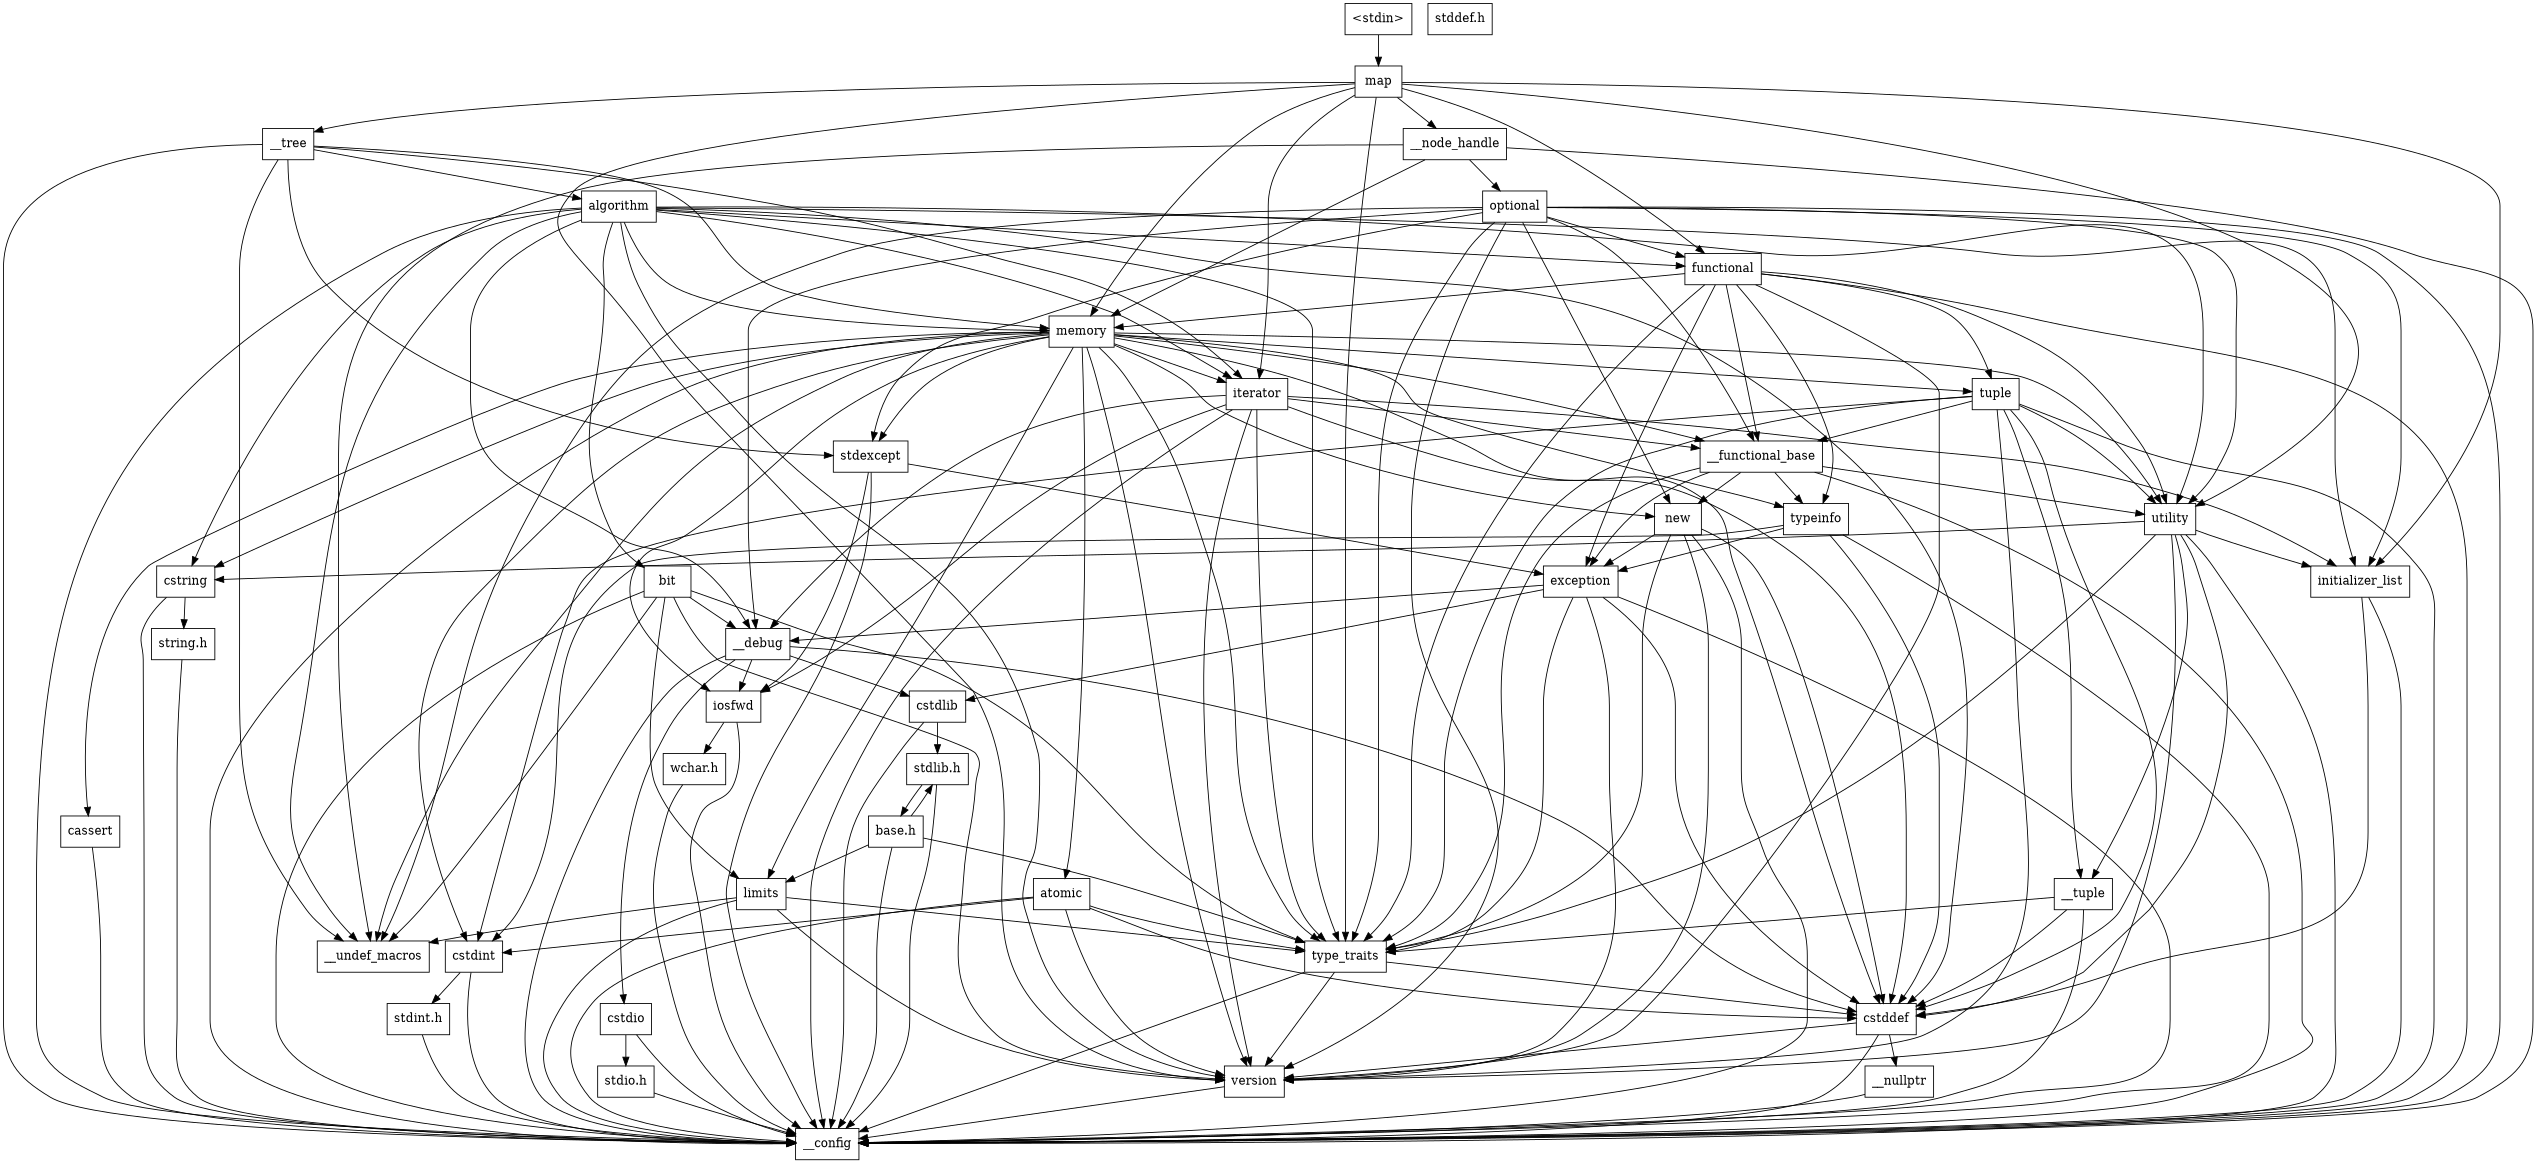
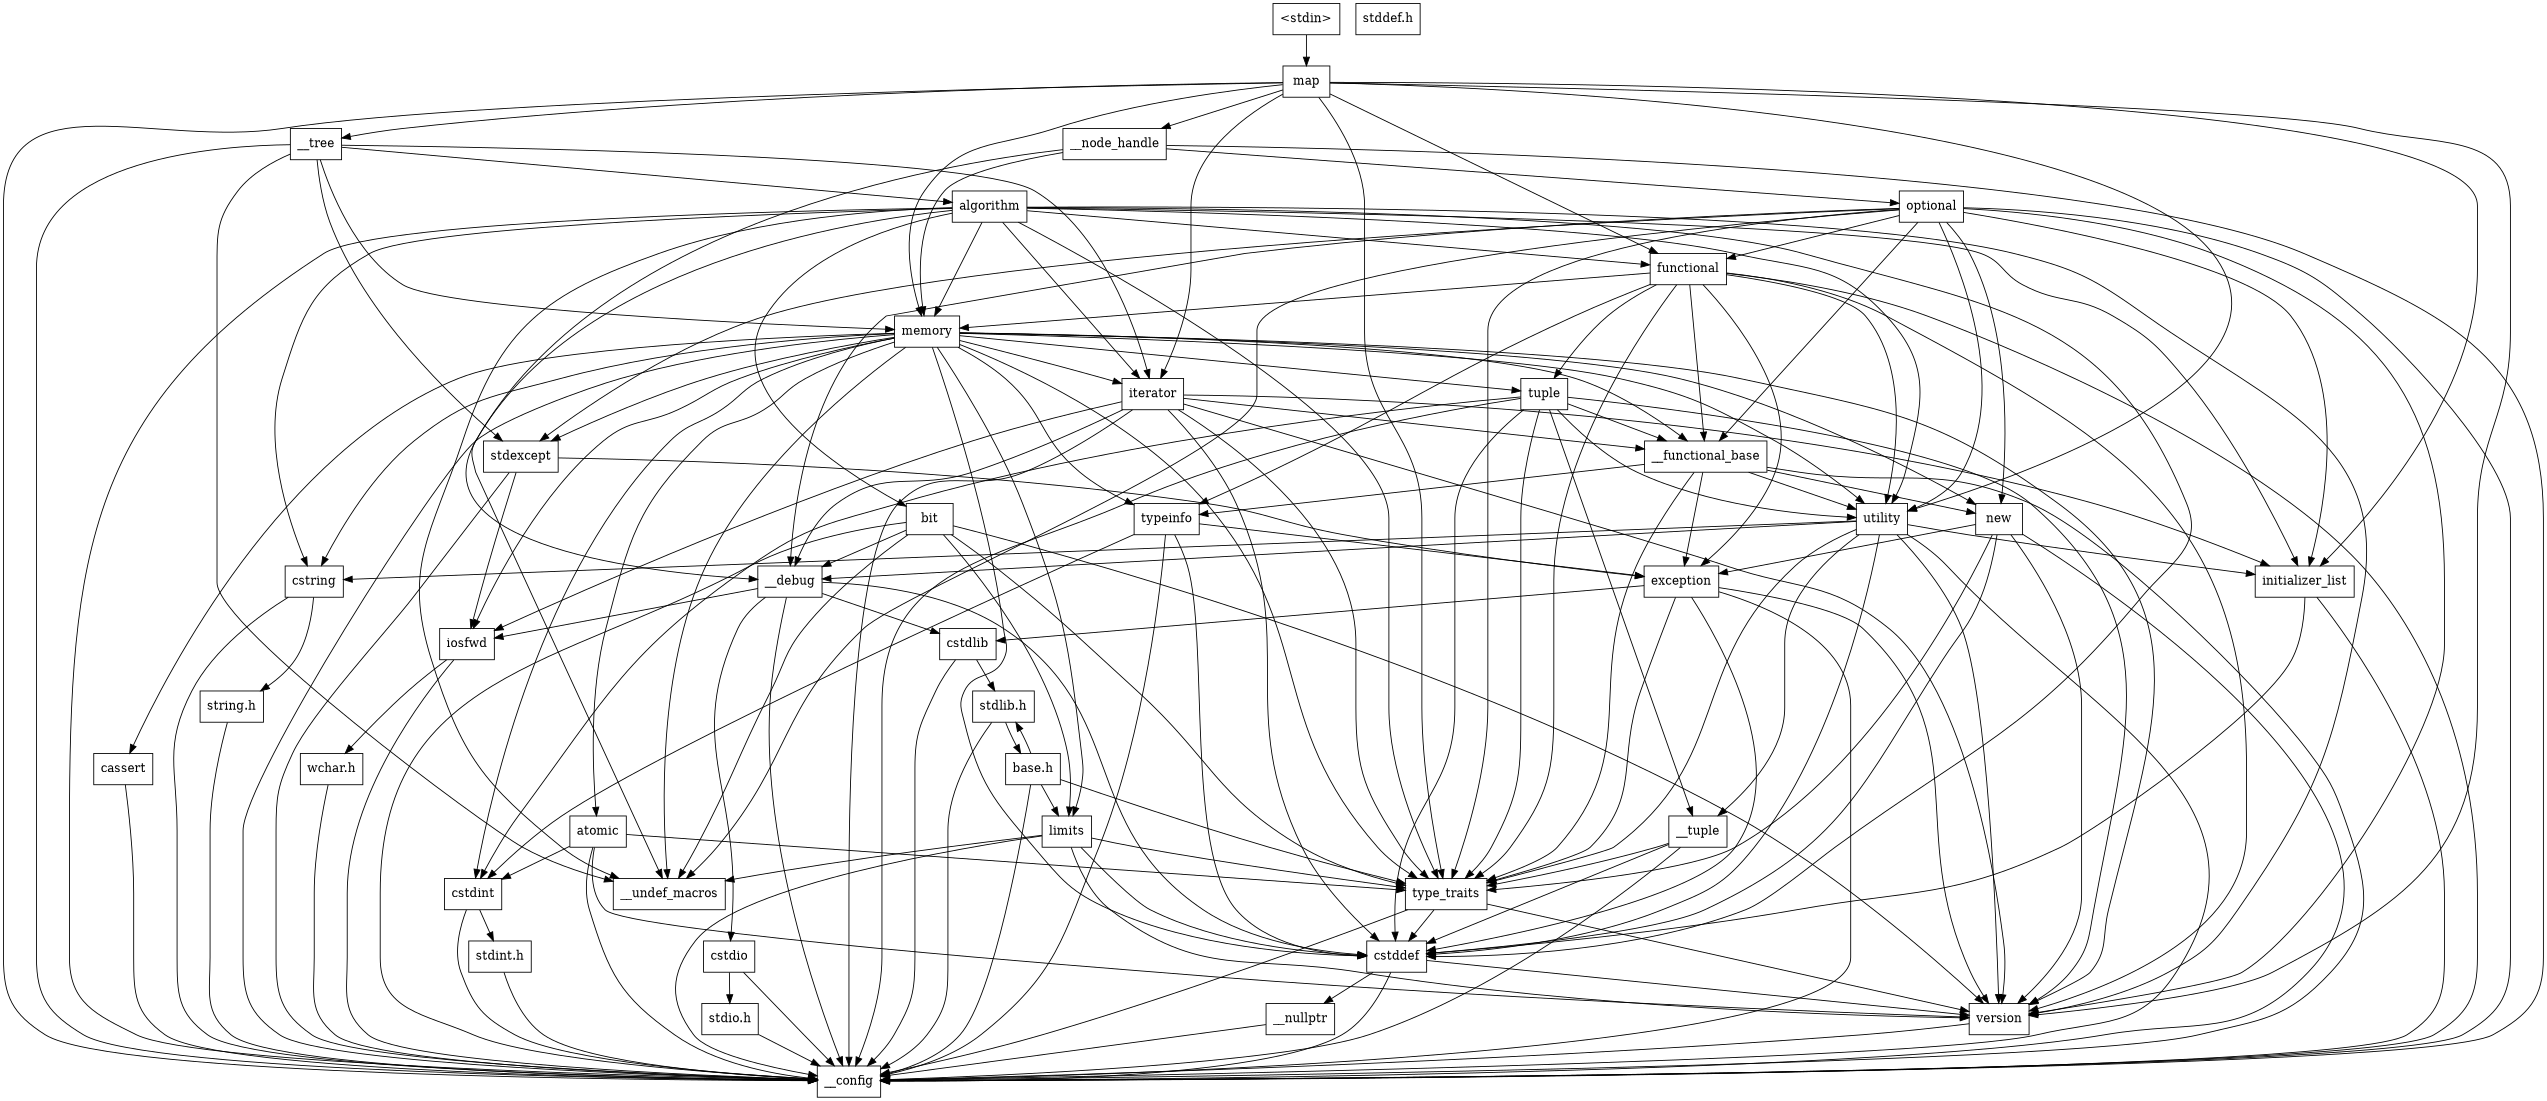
none -> (3, 347)
(1171, 613) -> (1344, 550)
(1463, 996) -> (1206, 931)
